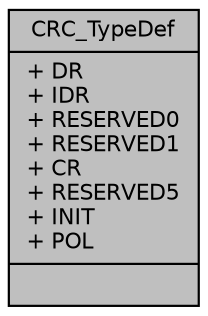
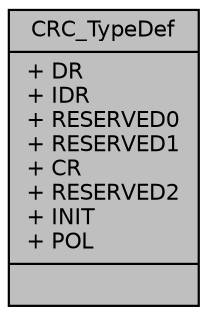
(104, 193) -> (104, 193)
